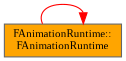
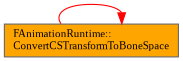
(63, 40) -> (91, 40)
